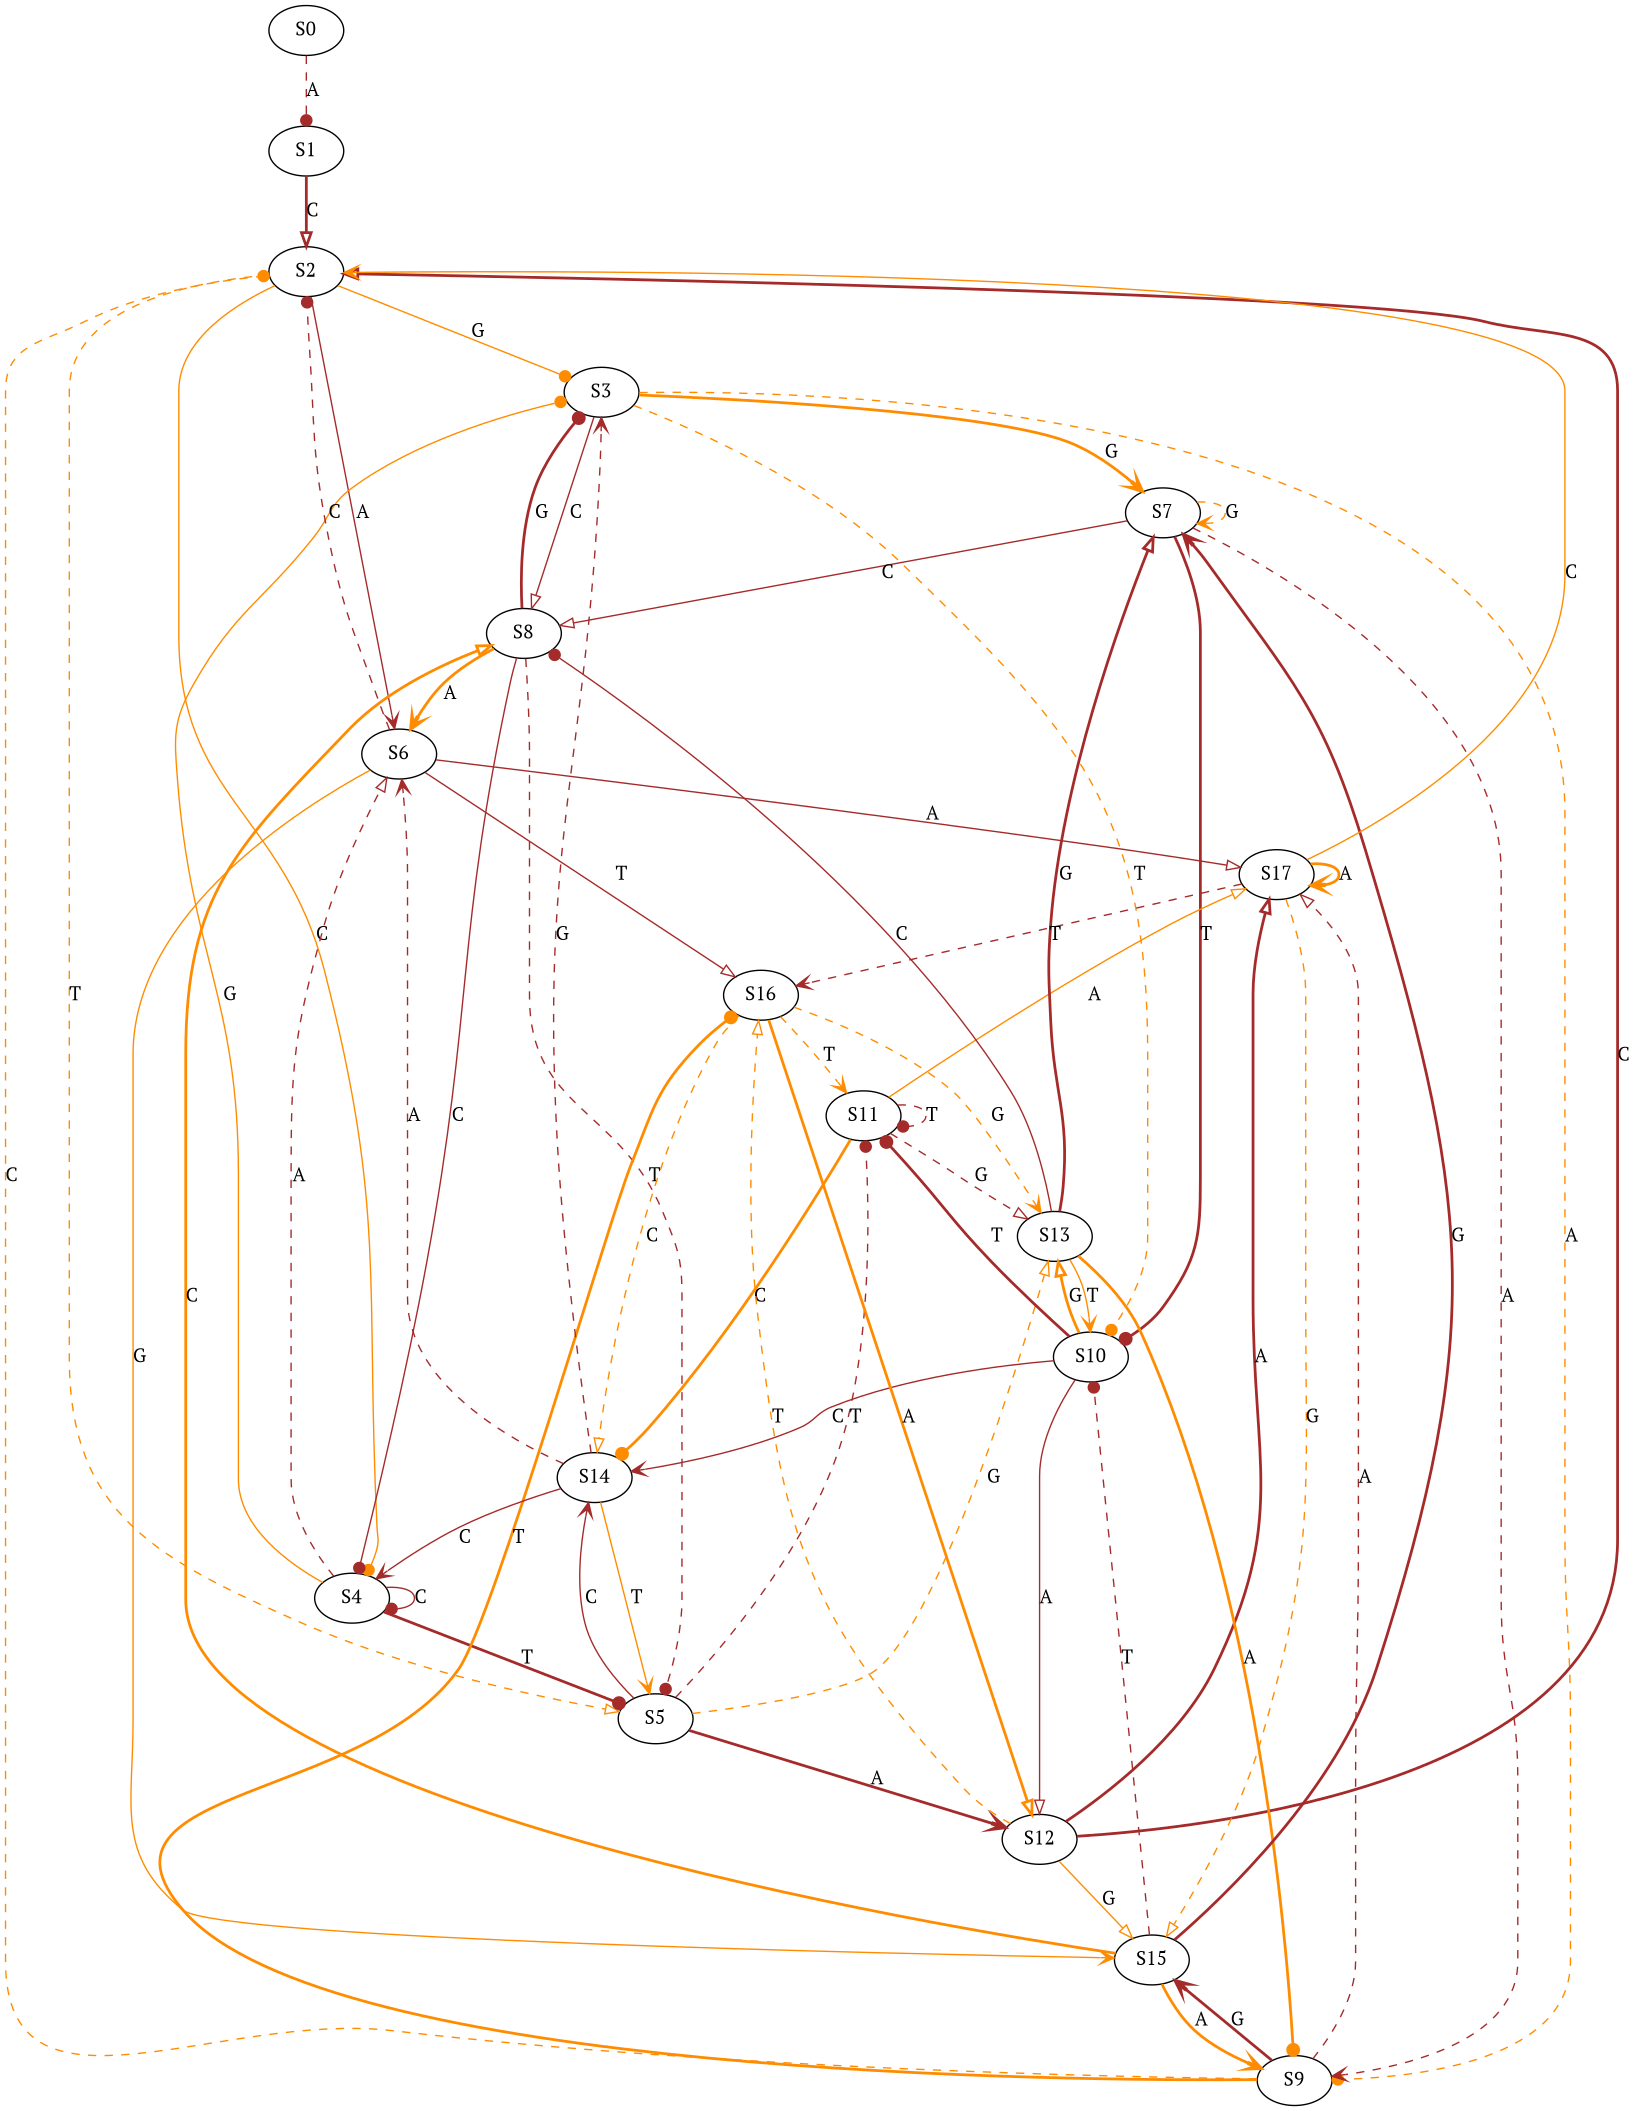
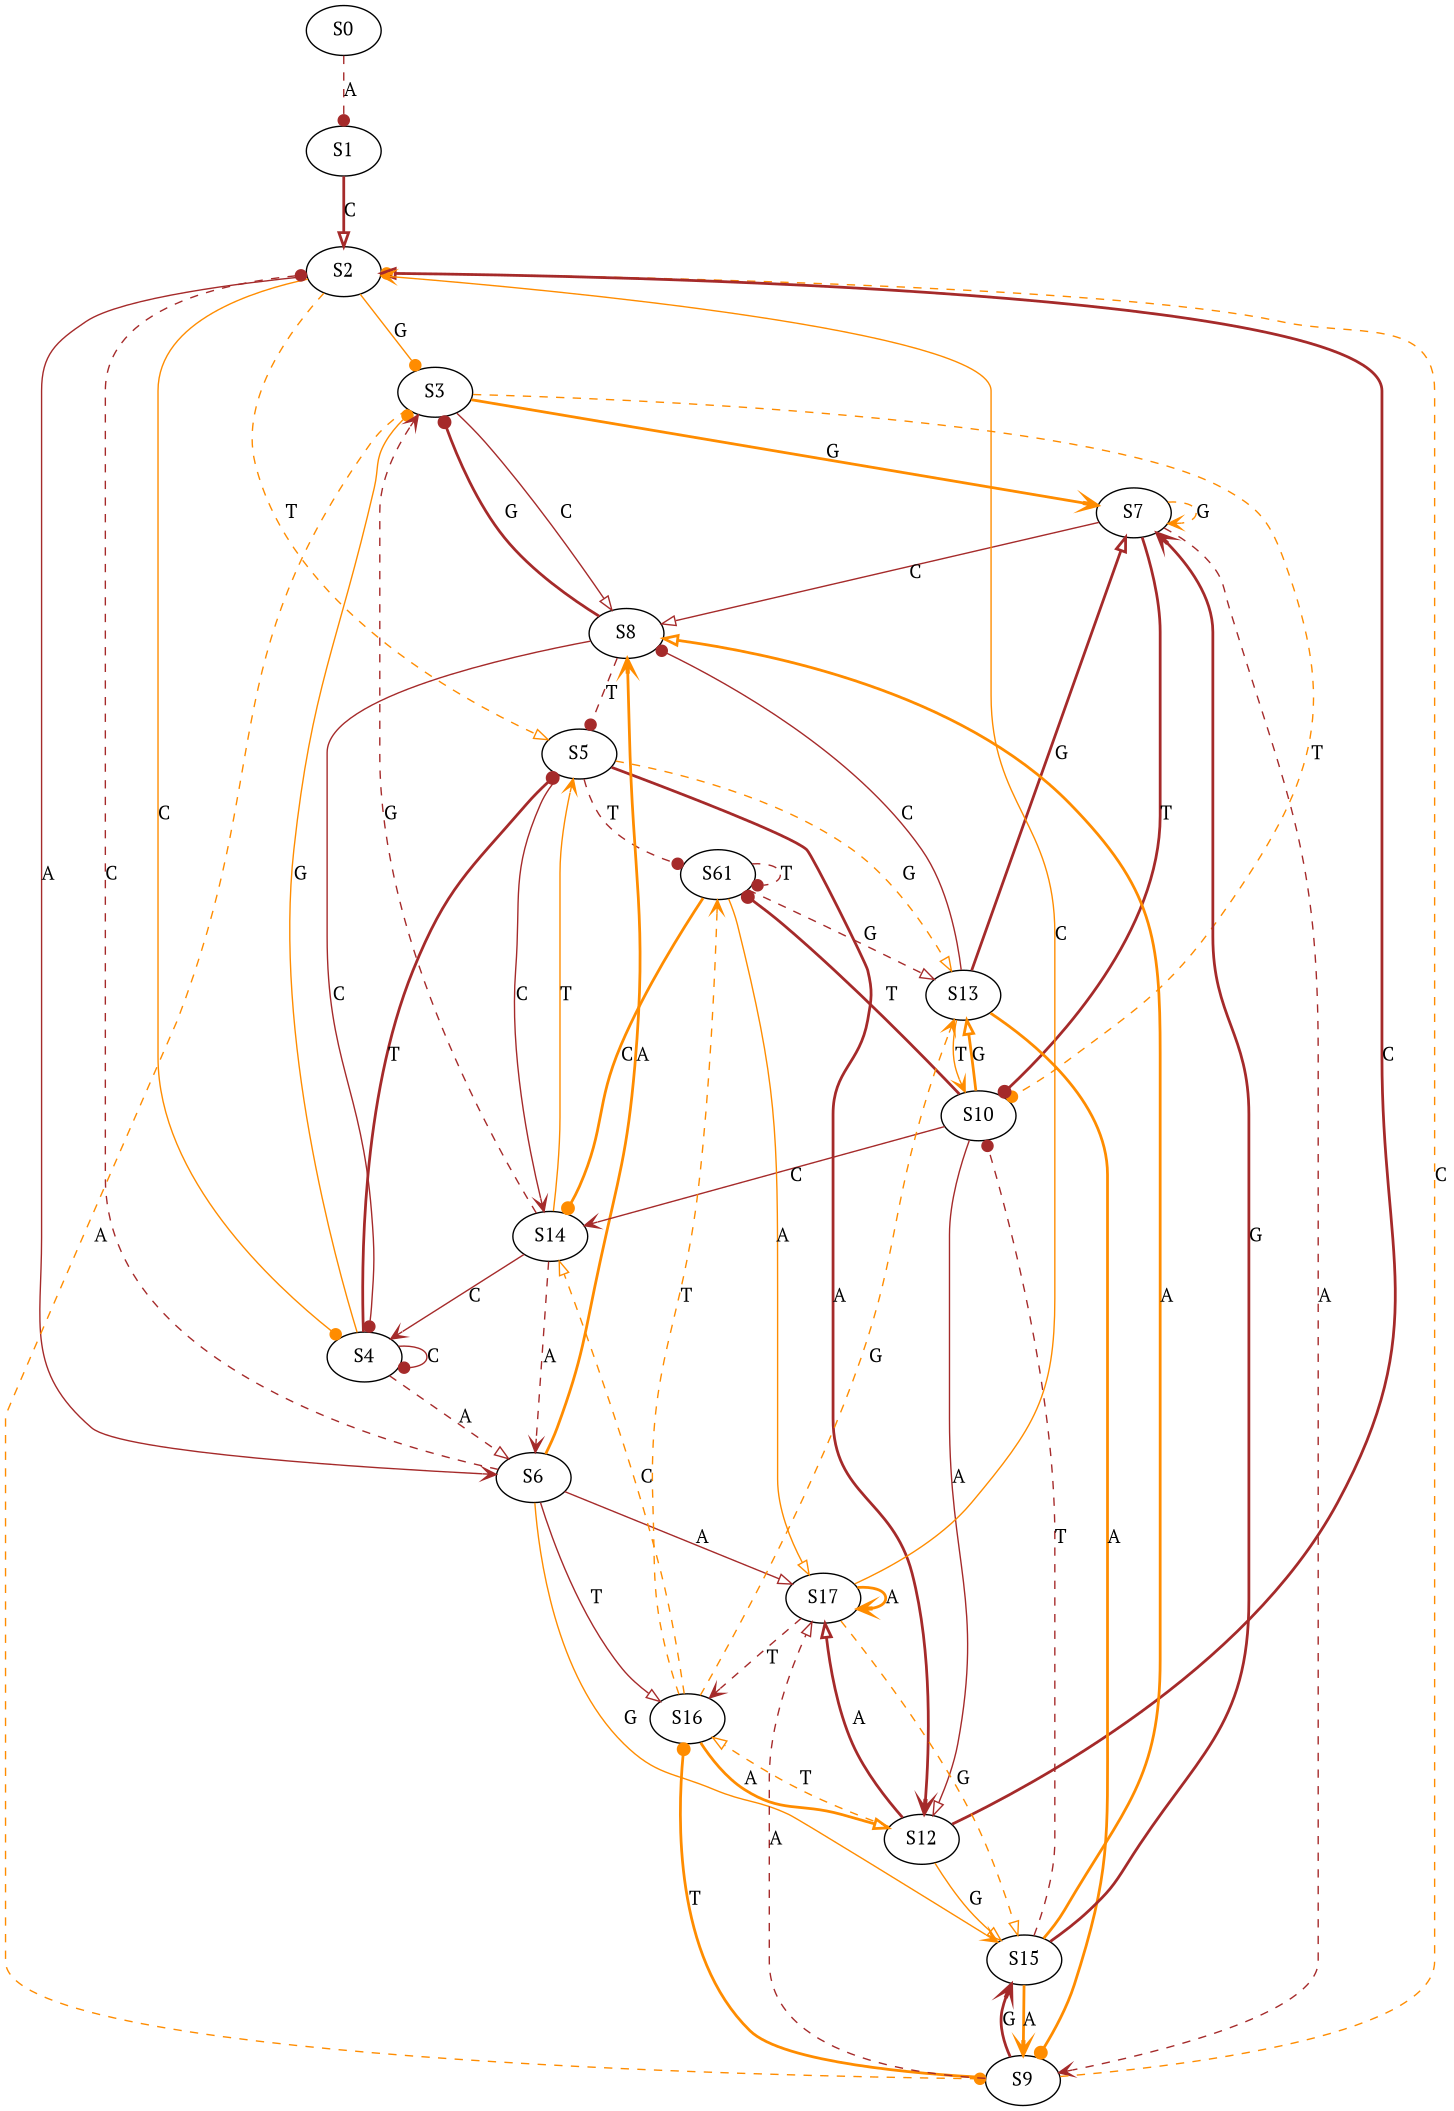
(450, 677) -> (635, 1069)
(864, 1116) -> (718, 875)
(193, 1297) -> (1167, 1297)
